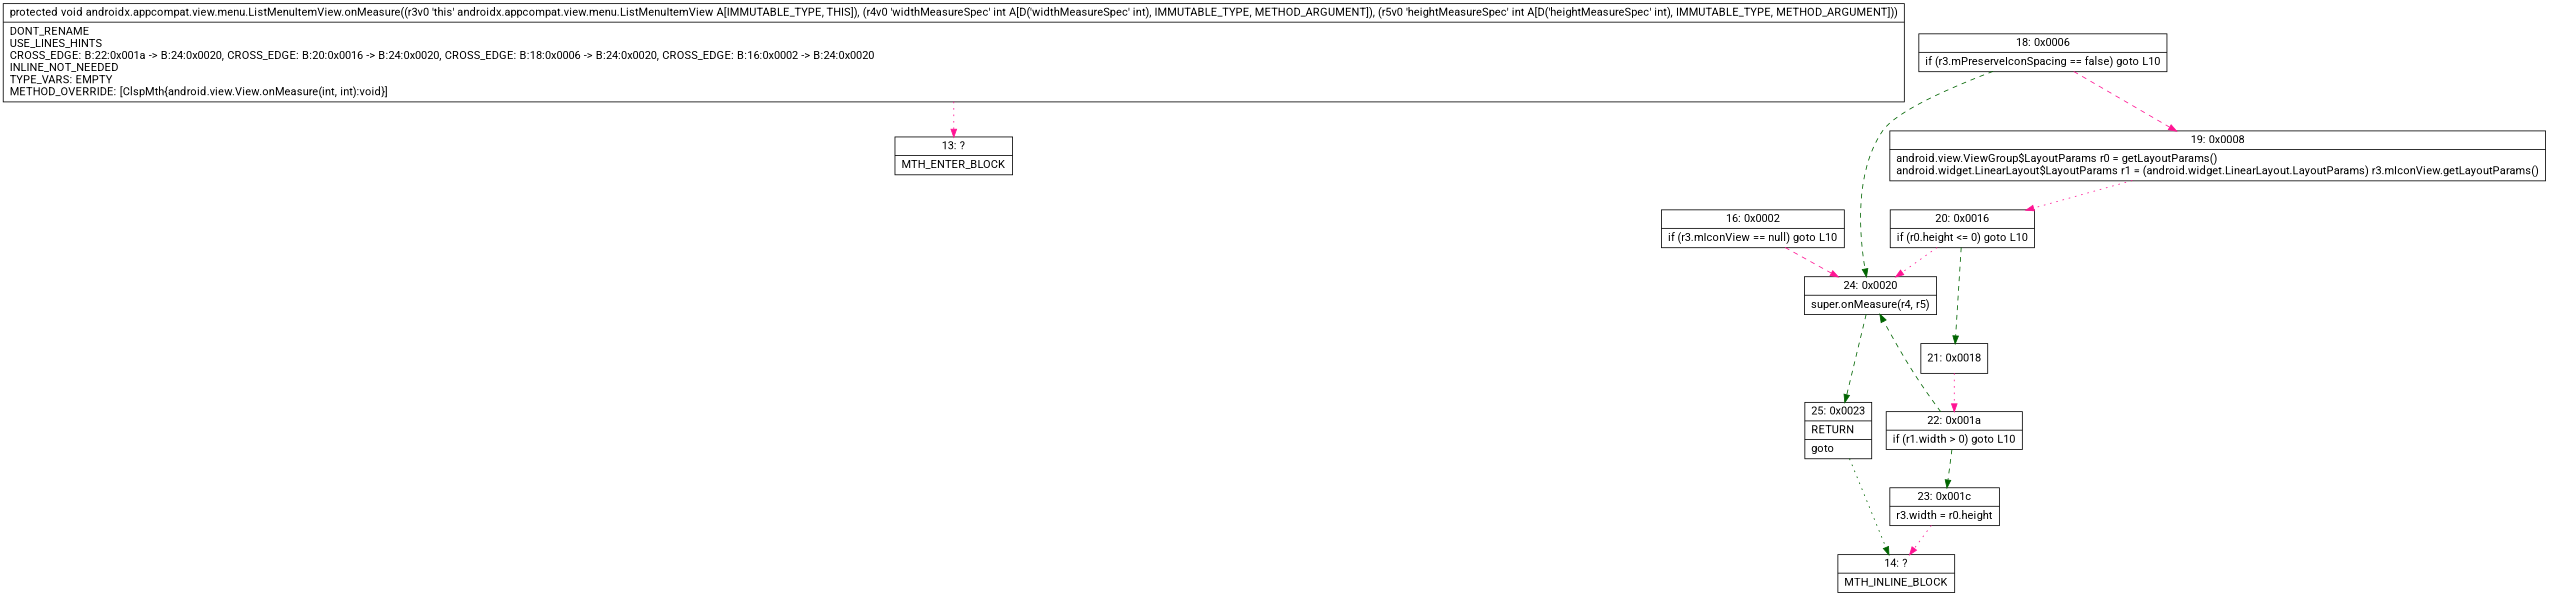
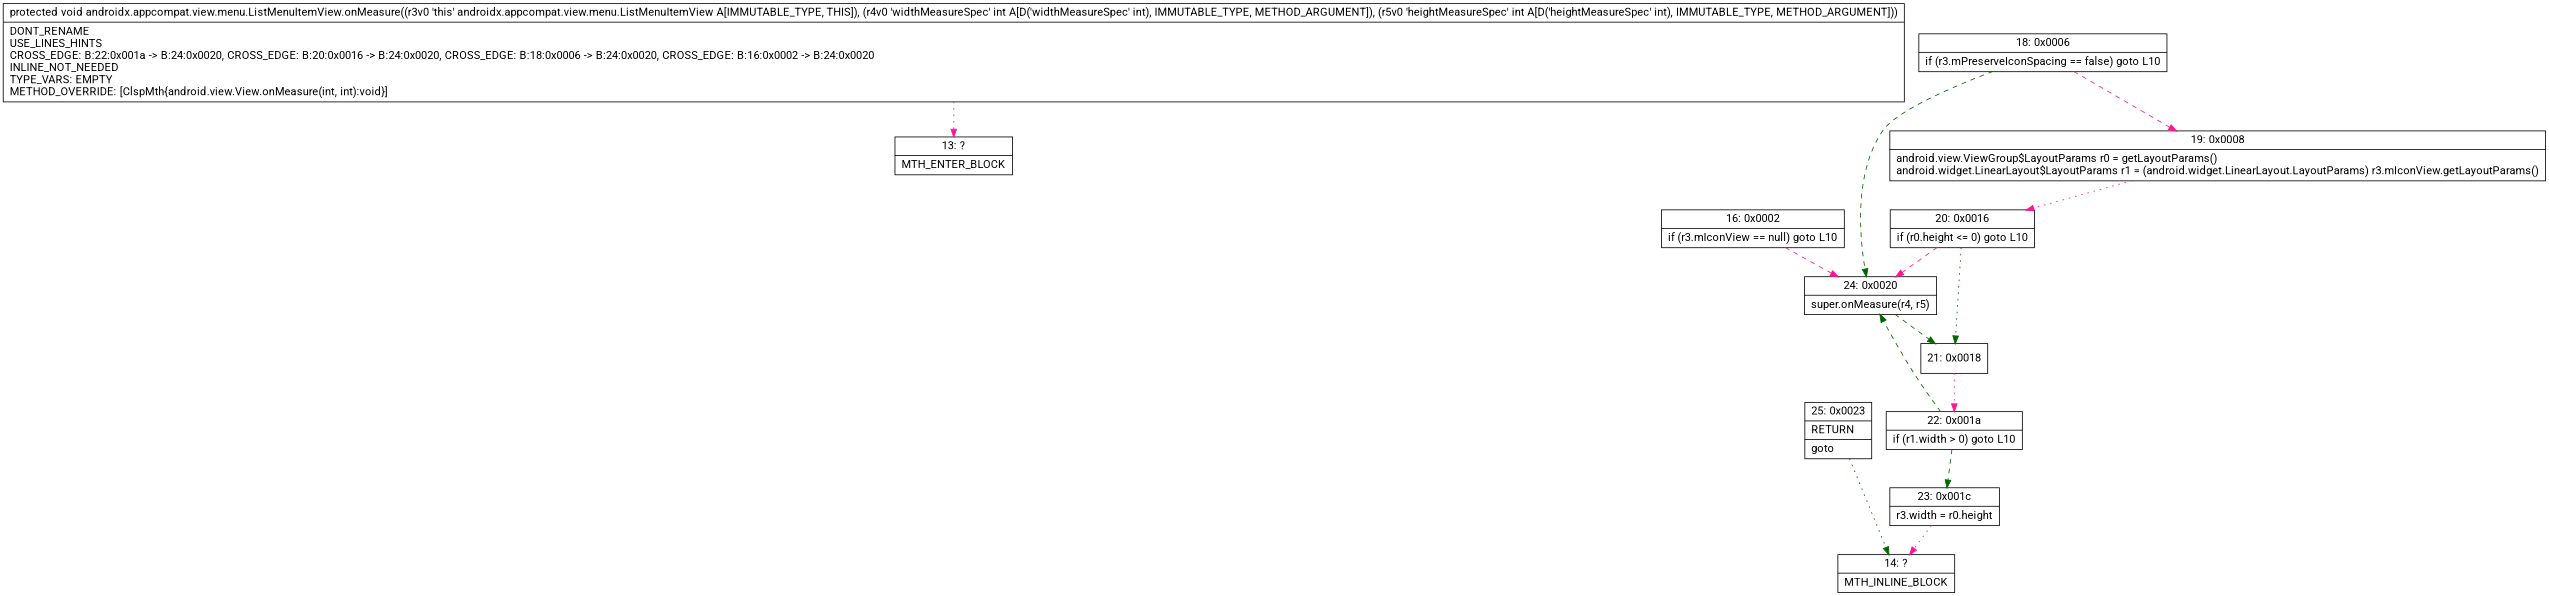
(1920, 260) -> (1920, 260)
(1958, 292) -> (1958, 292)
(1856, 354) -> (1912, 327)
